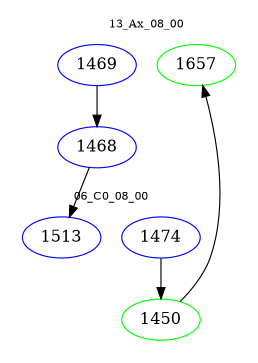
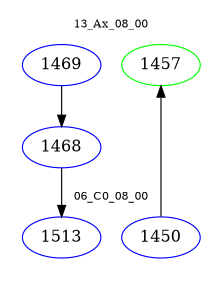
(196, 65) -> (161, 65)
(161, 237) -> none
(161, 320) -> (161, 237)
